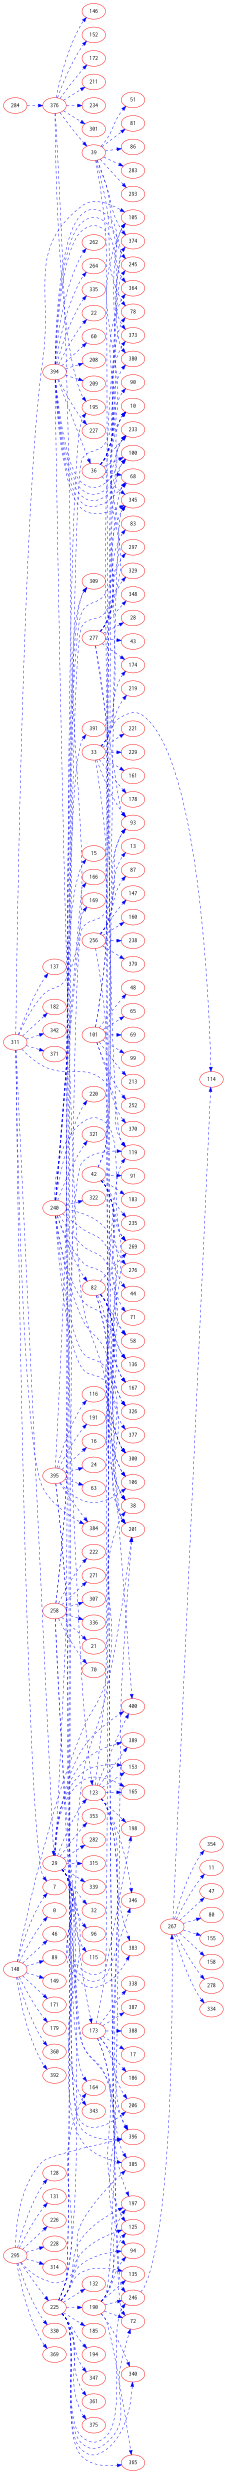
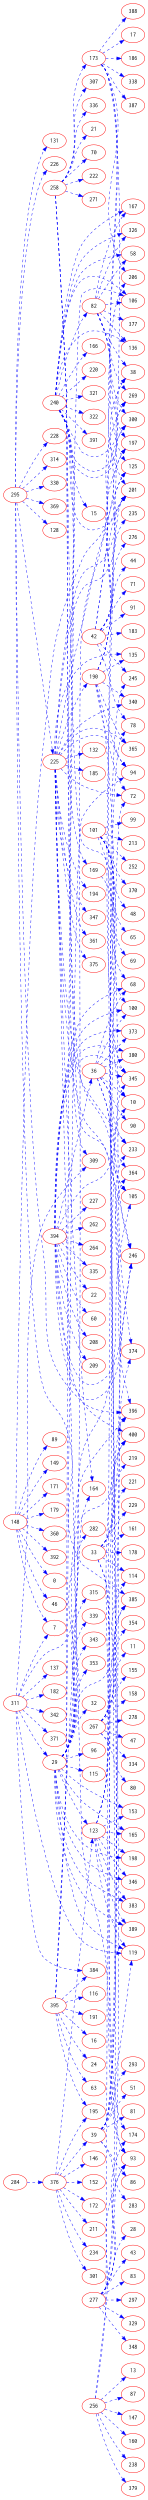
(113, 605) -> (114, 937)
(169, 2117) -> (119, 1495)
